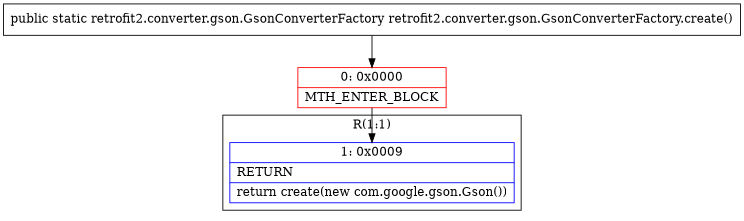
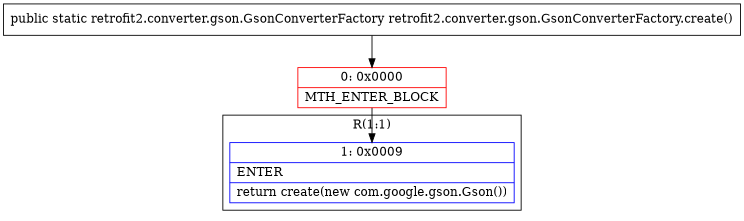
(265, 172) -> (260, 172)
